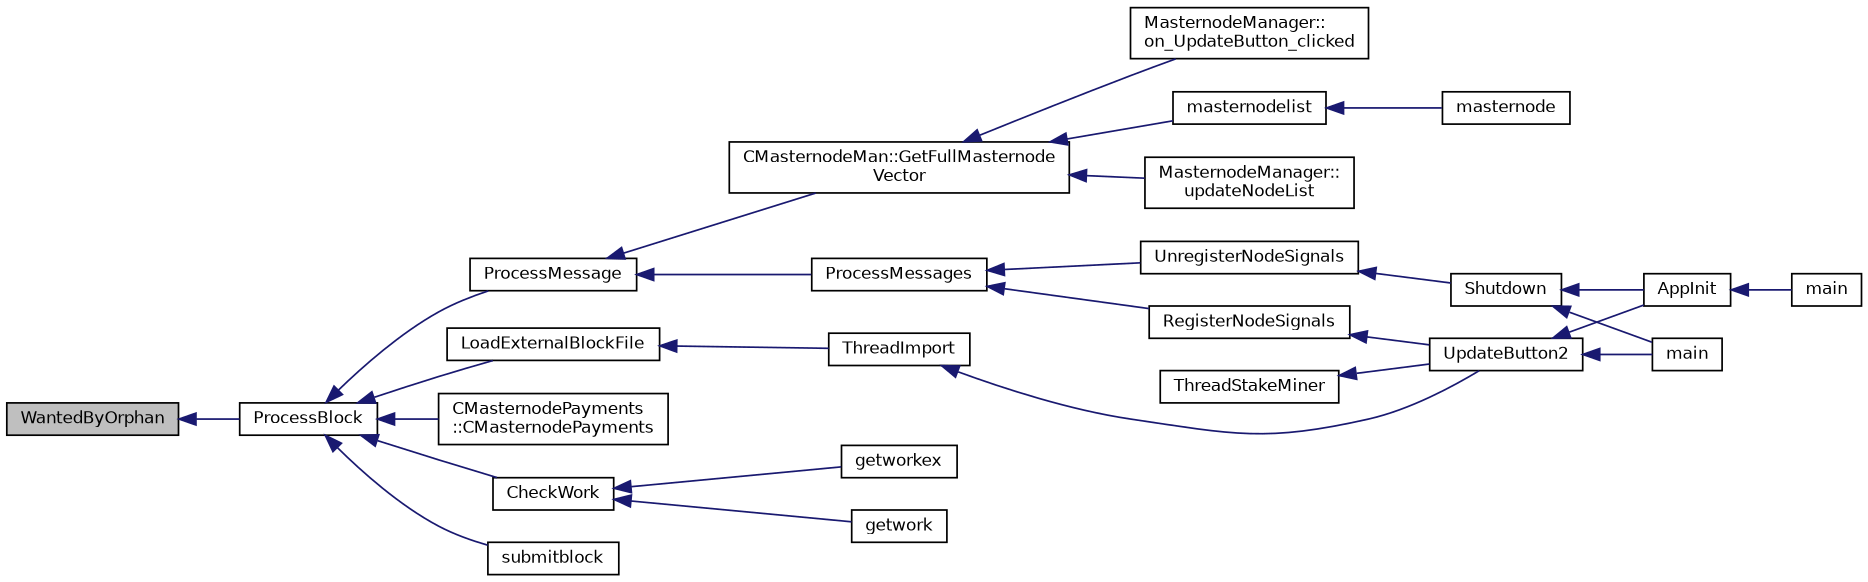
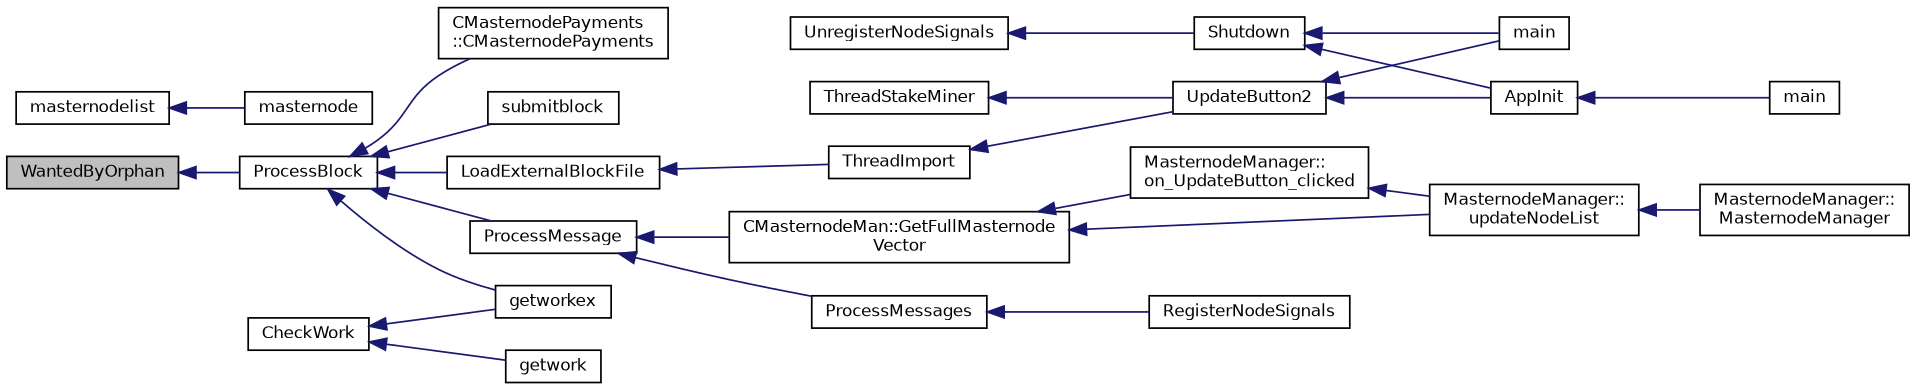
(1120, 130) -> none
none -> (1408, 193)
none -> (1805, 210)
(1072, 266) -> none
(1398, 341) -> none
(437, 459) -> (413, 255)
